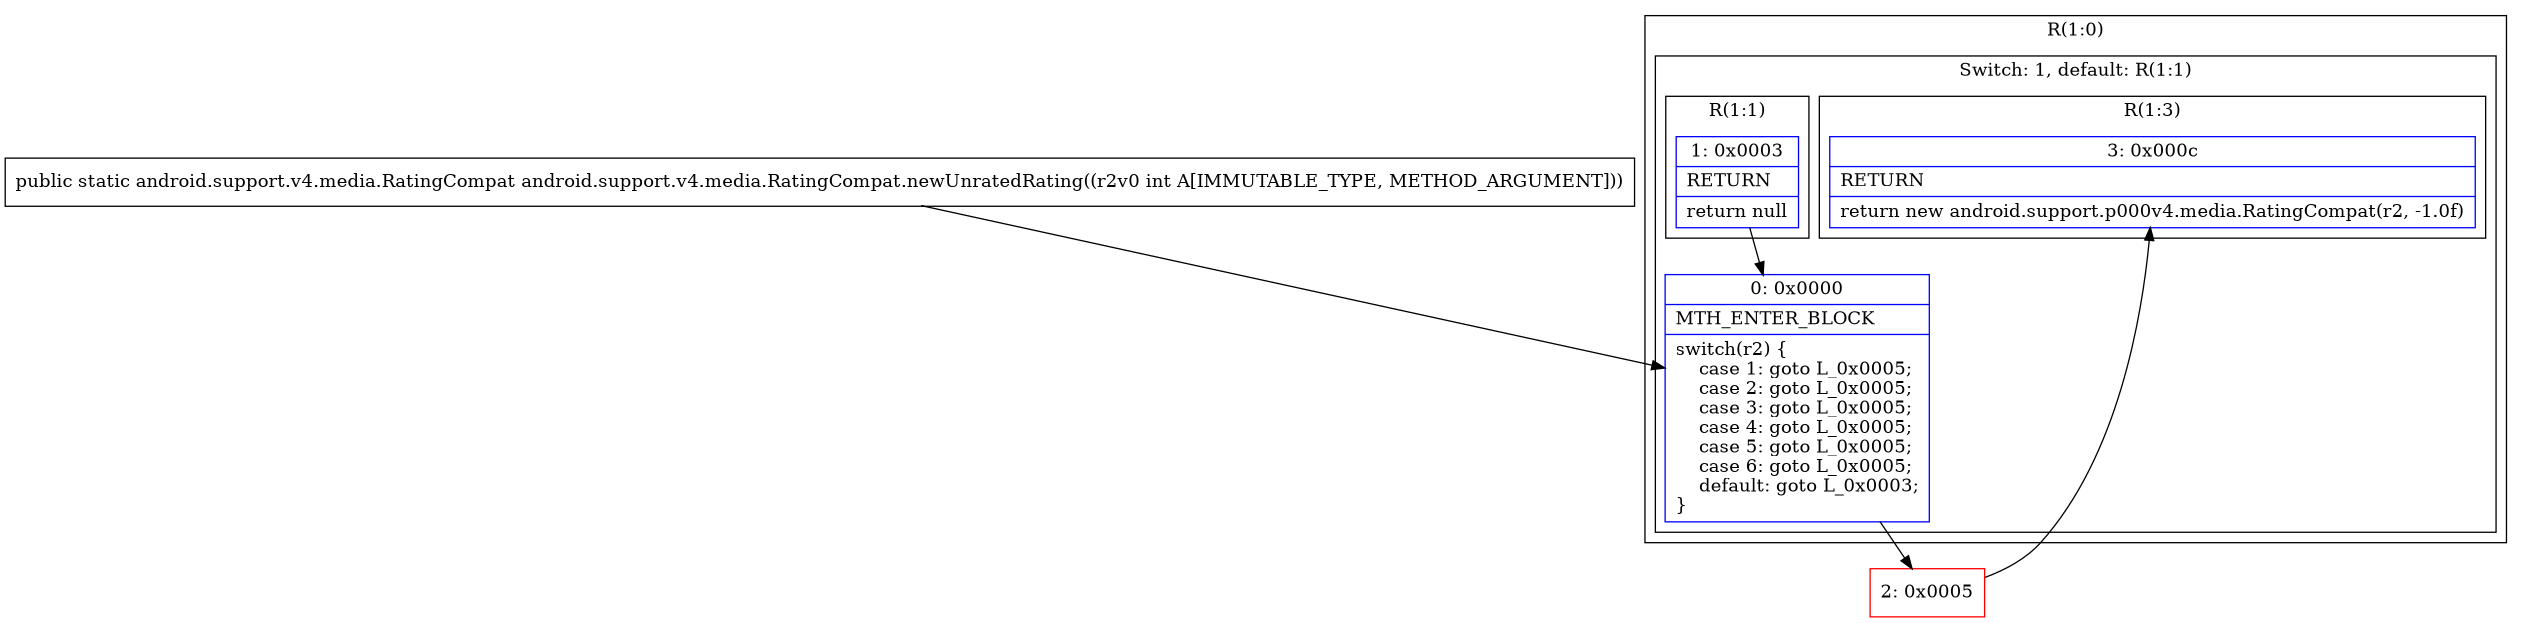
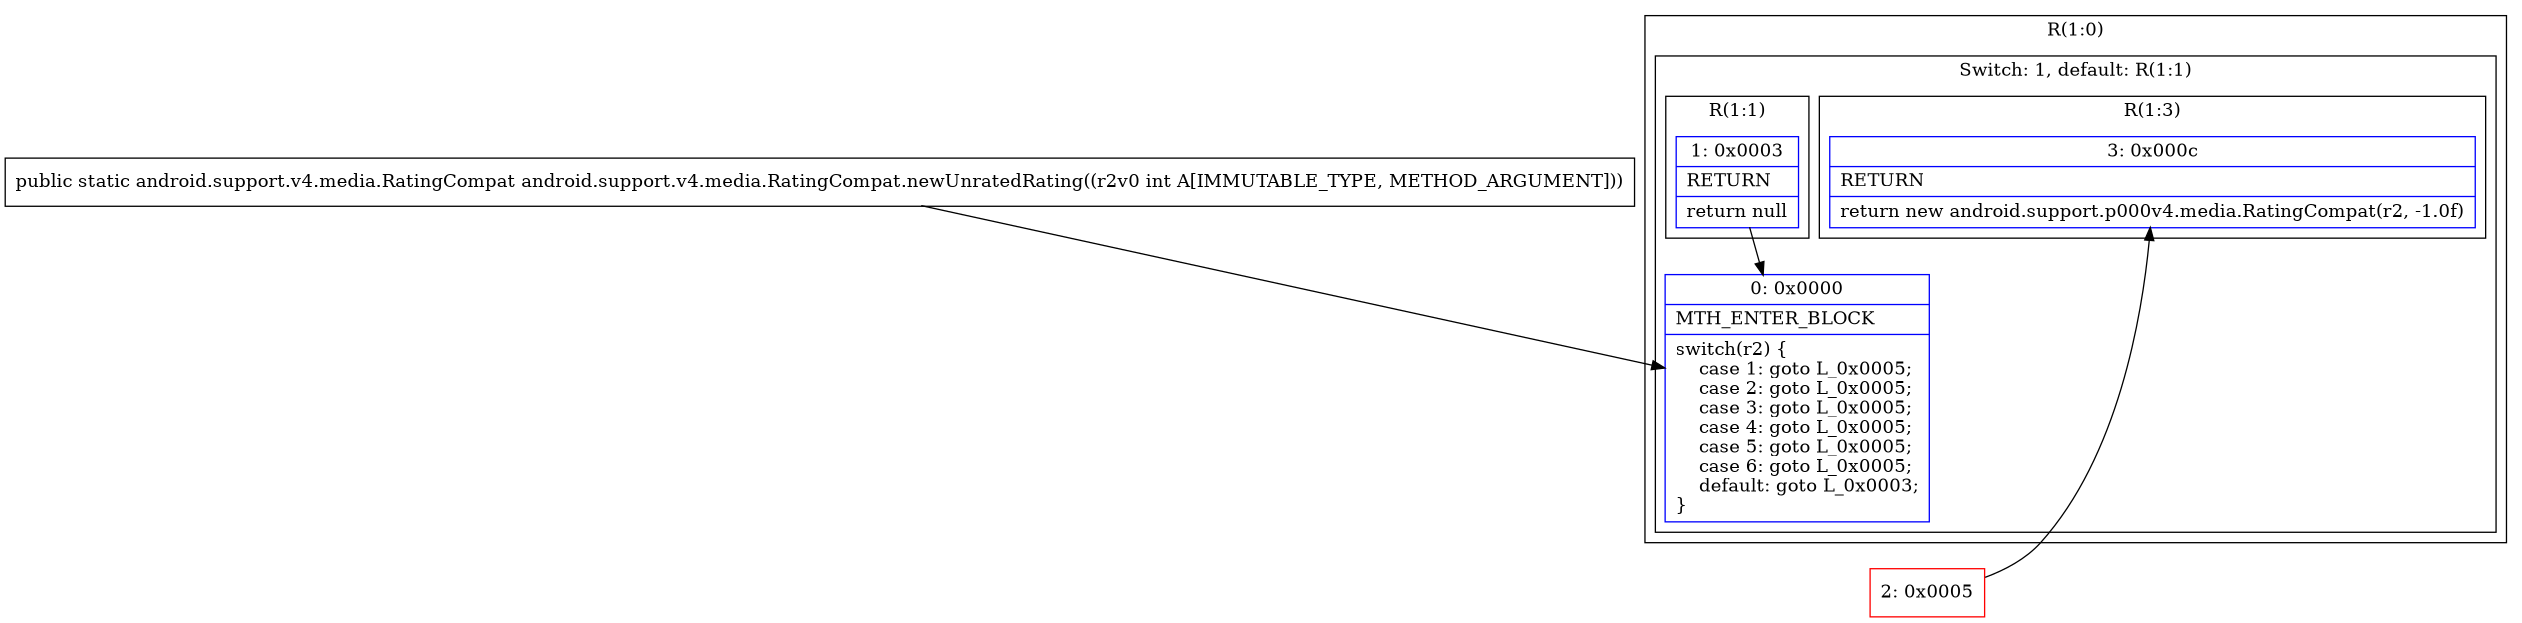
(1892, 540) -> none
